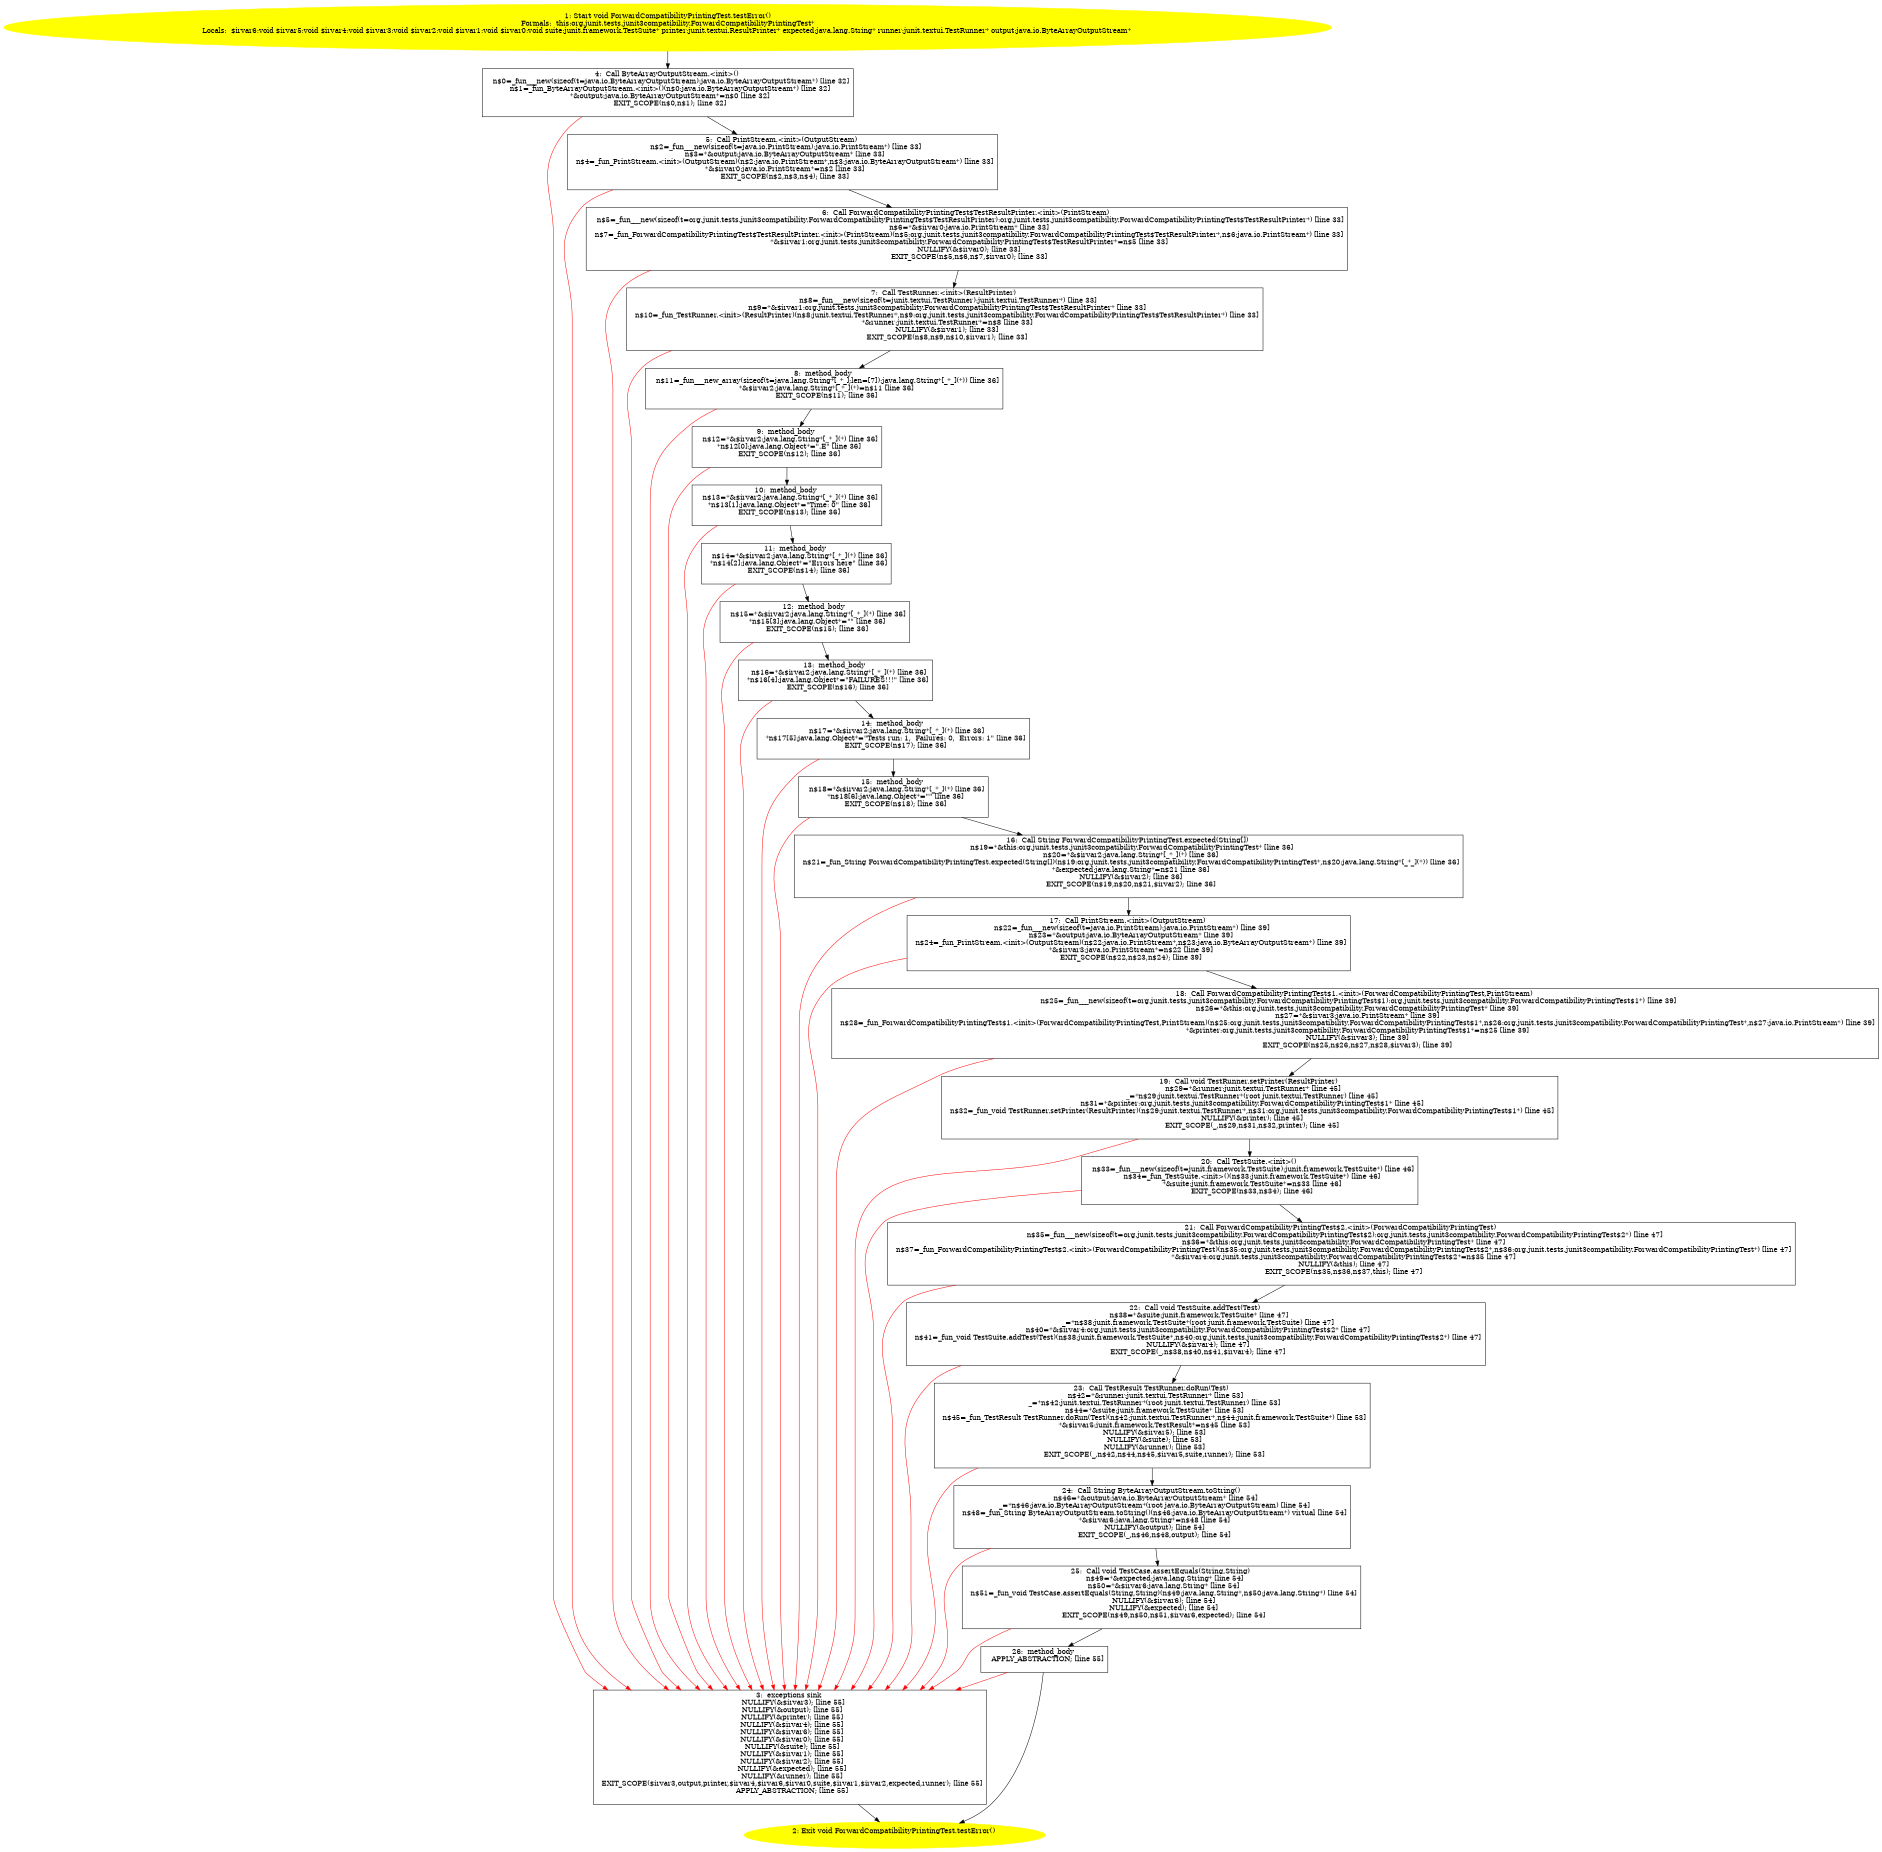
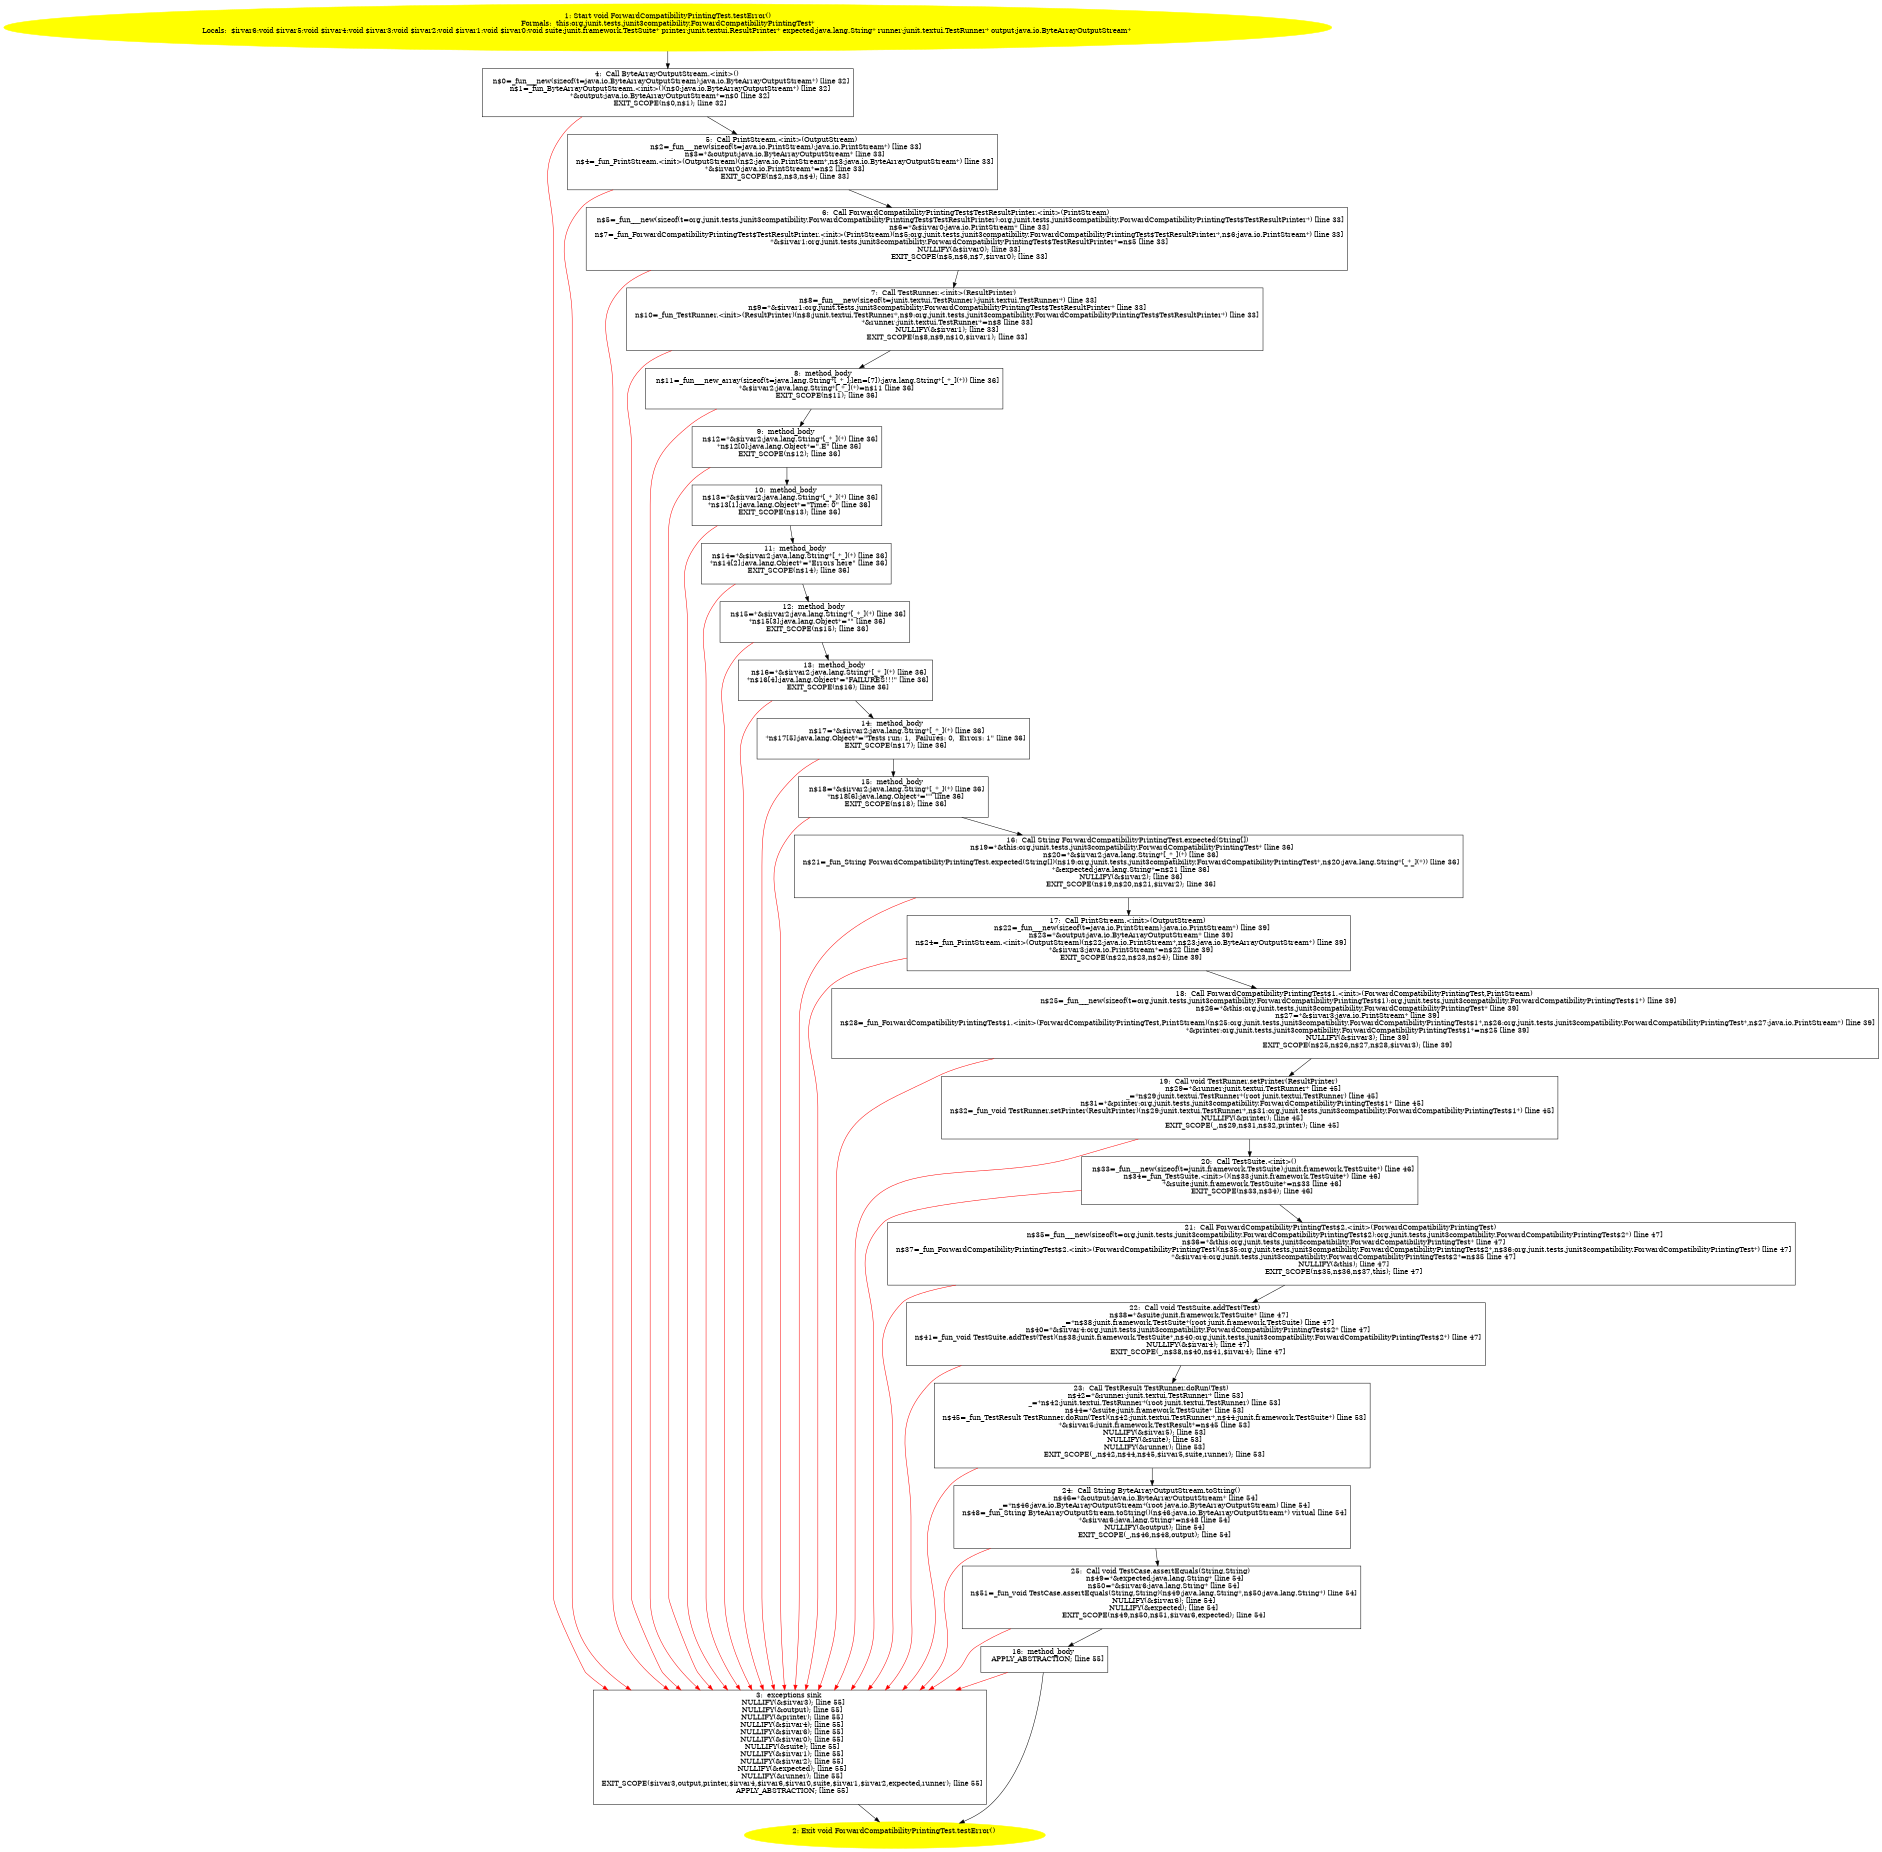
(1044, 1659) -> (1044, 1659)
